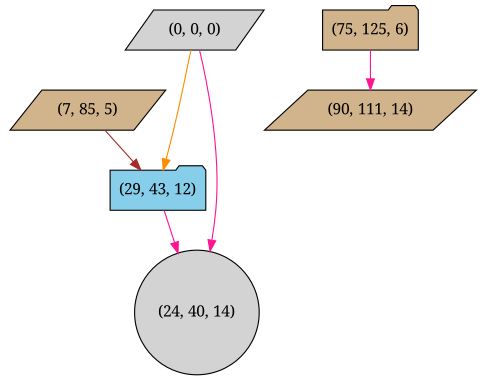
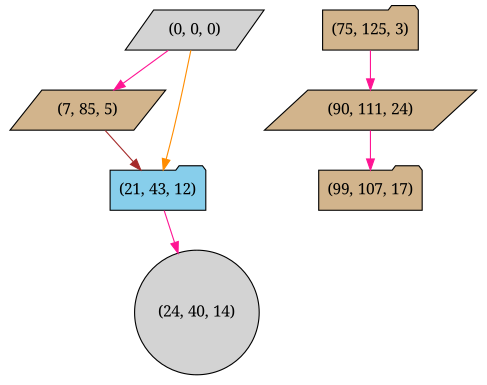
(370, 30) -> (370, 30)
(370, 110) -> (370, 110)
(215, 145) -> (146, 67)
(158, 190) -> (158, 190)
none -> (370, 190)
